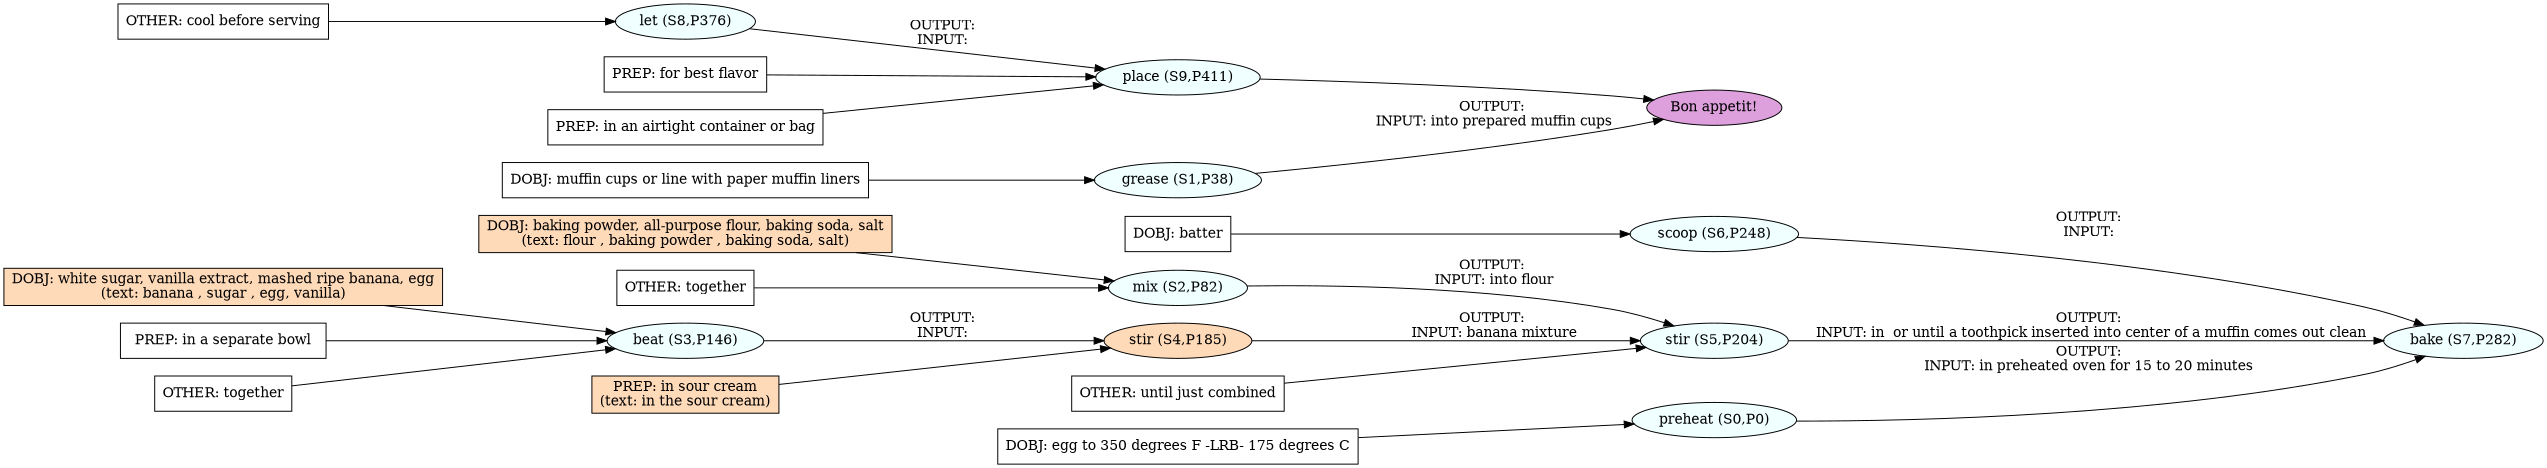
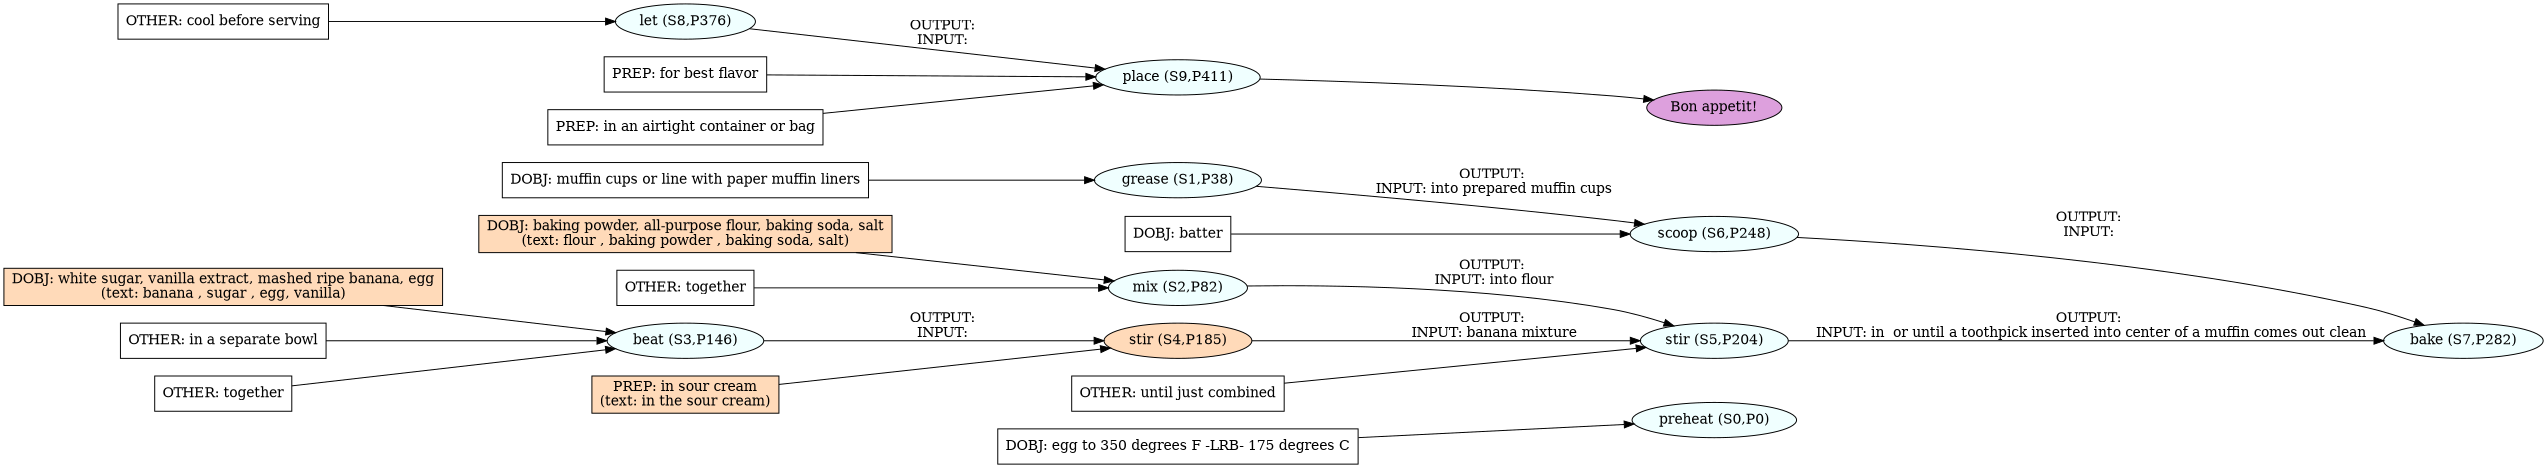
(1455, 152) -> (1446, 203)
(223, 341) -> (223, 341)
(2108, 409) -> none
